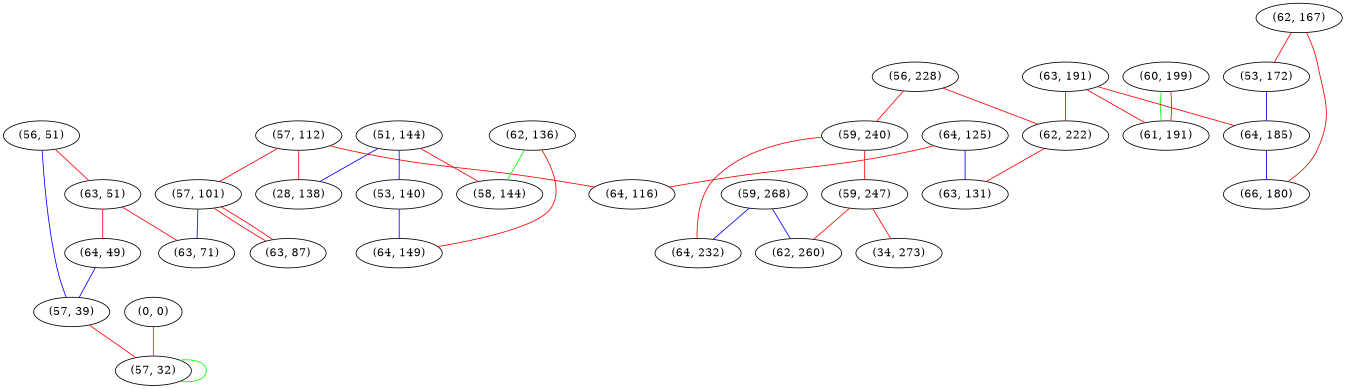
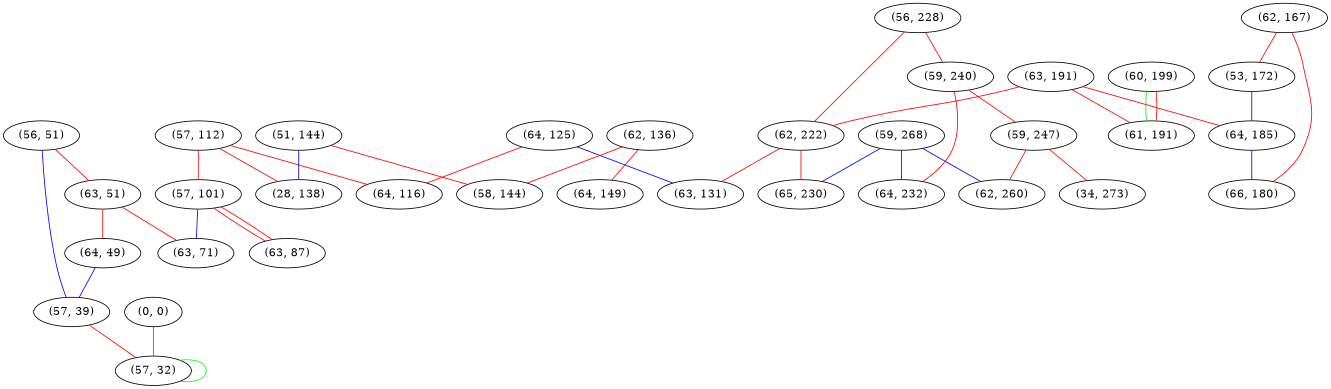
(516, 165) -> (575, 165)
(399, 194) -> none
none -> (801, 194)
